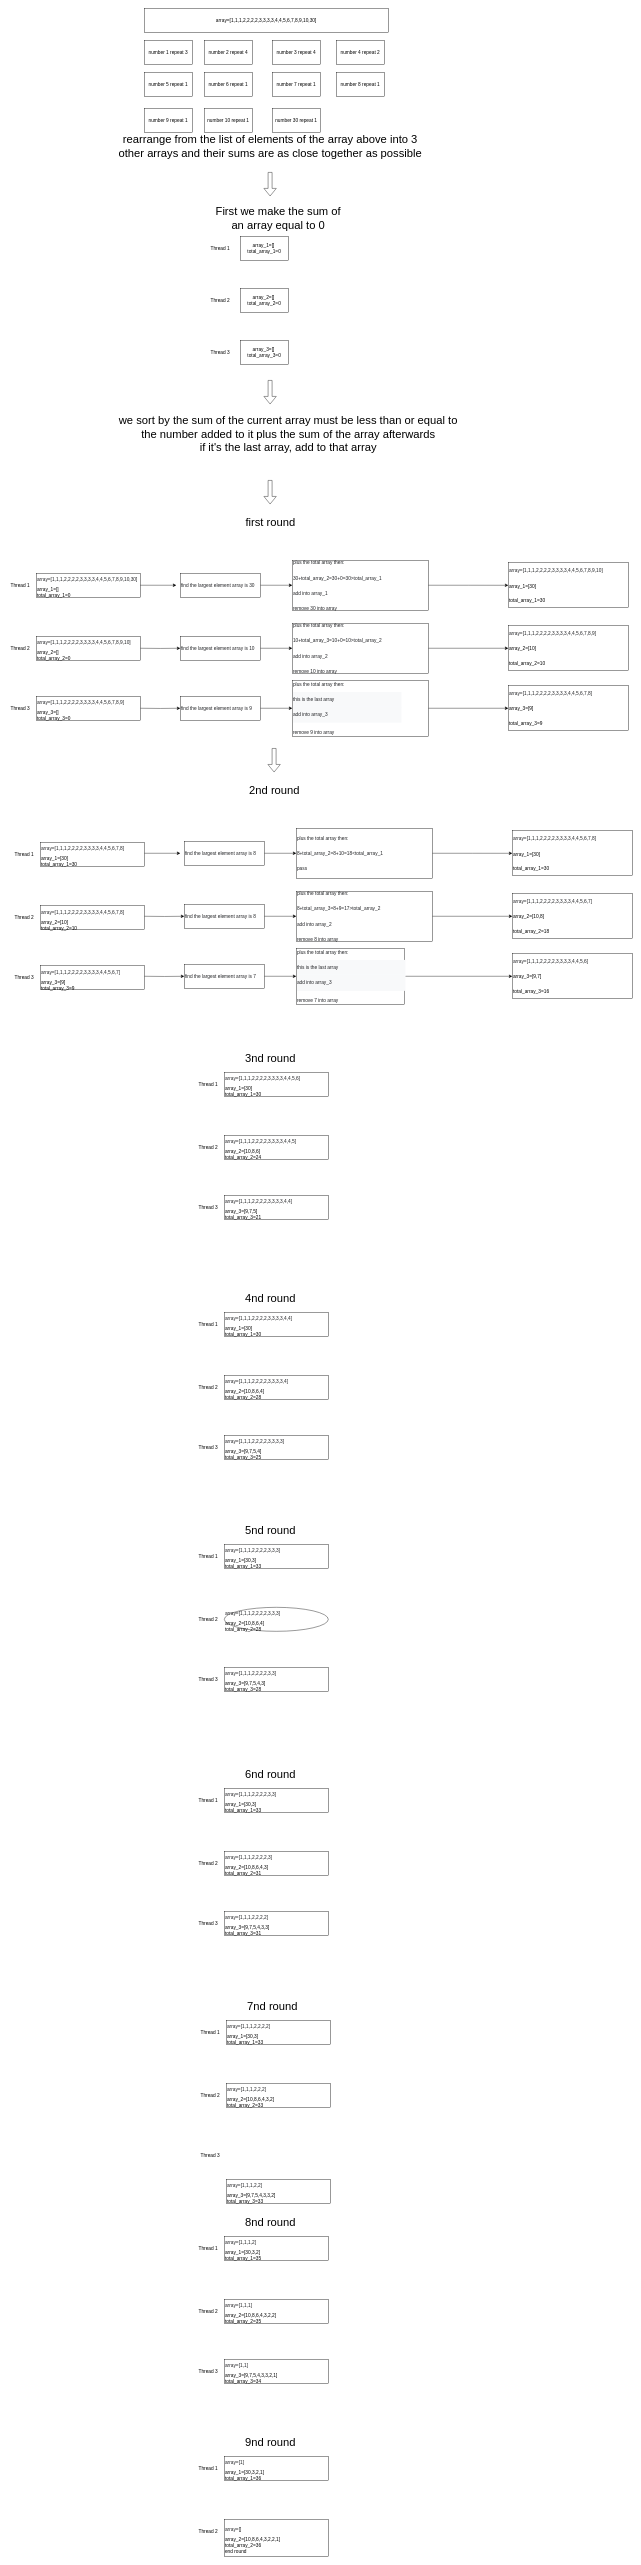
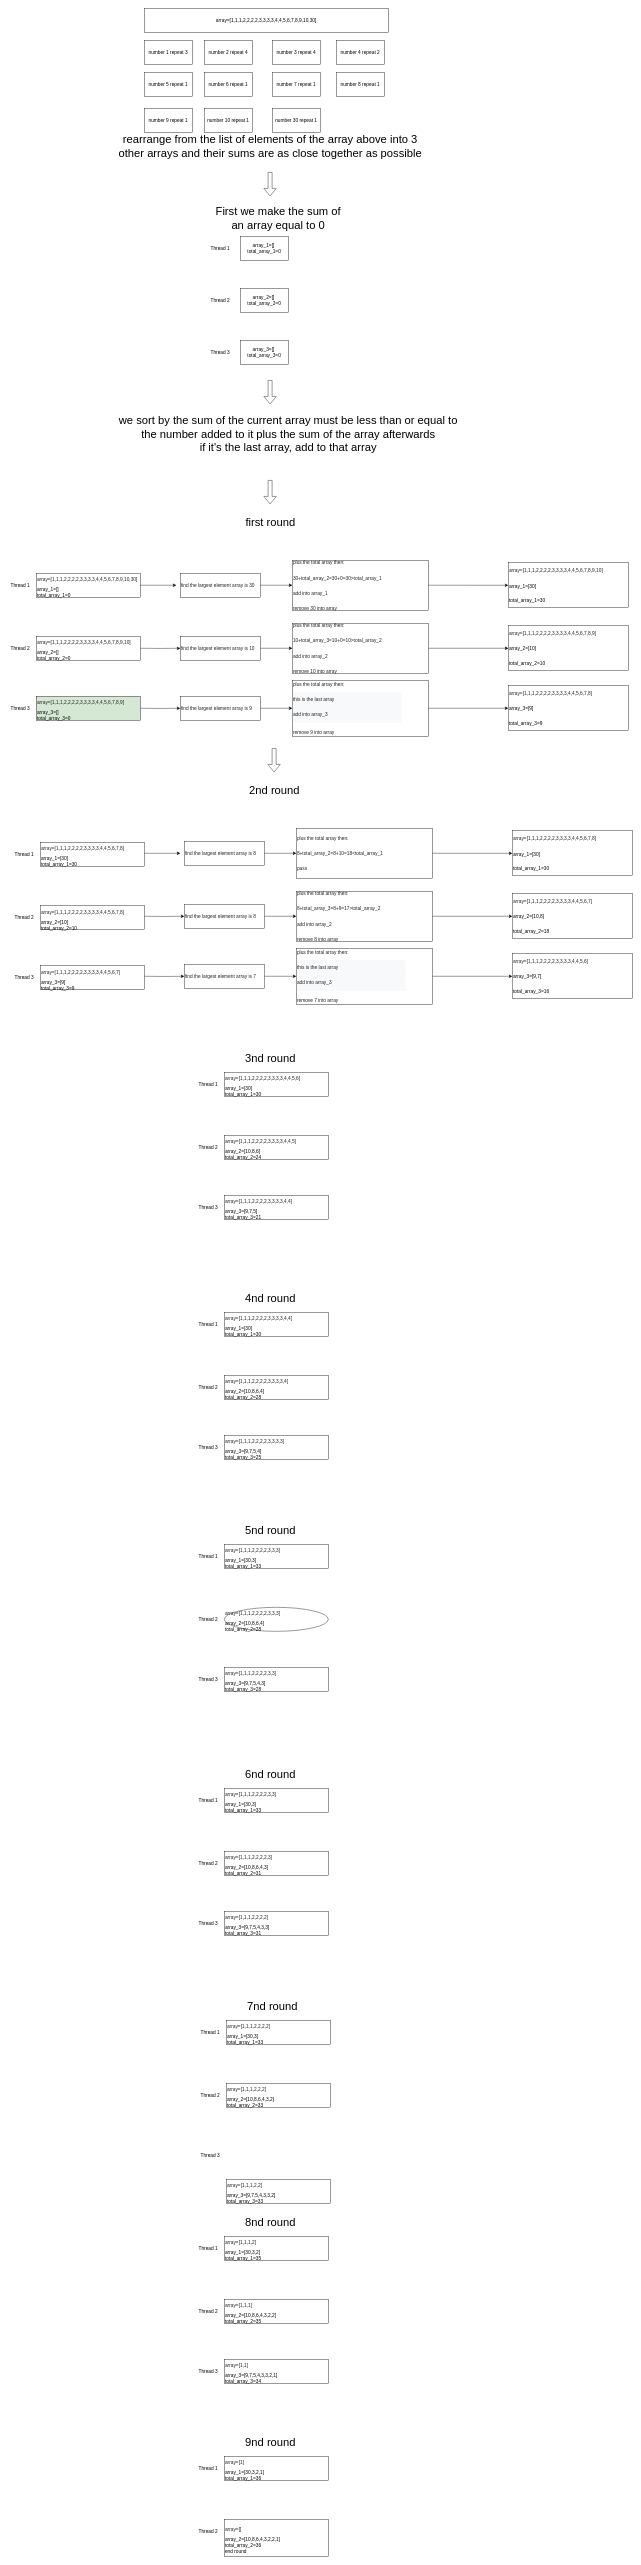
(88, 708) -> (88, 708)
(350, 976) -> (364, 976)
